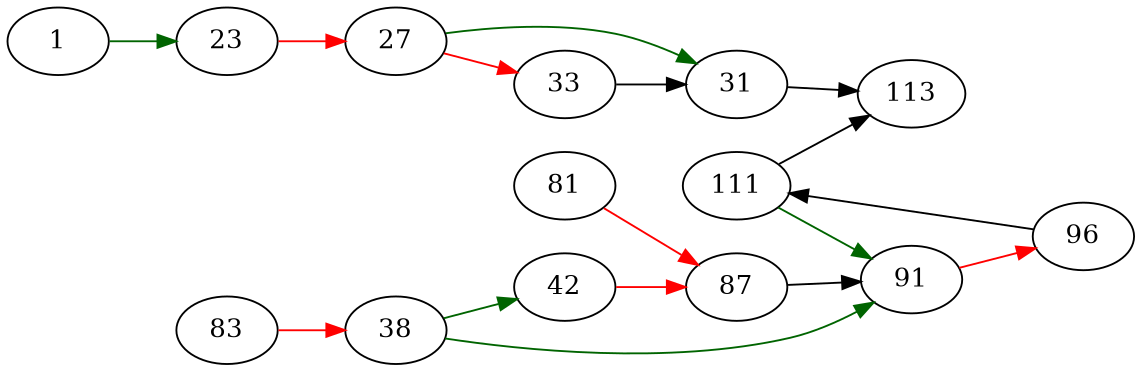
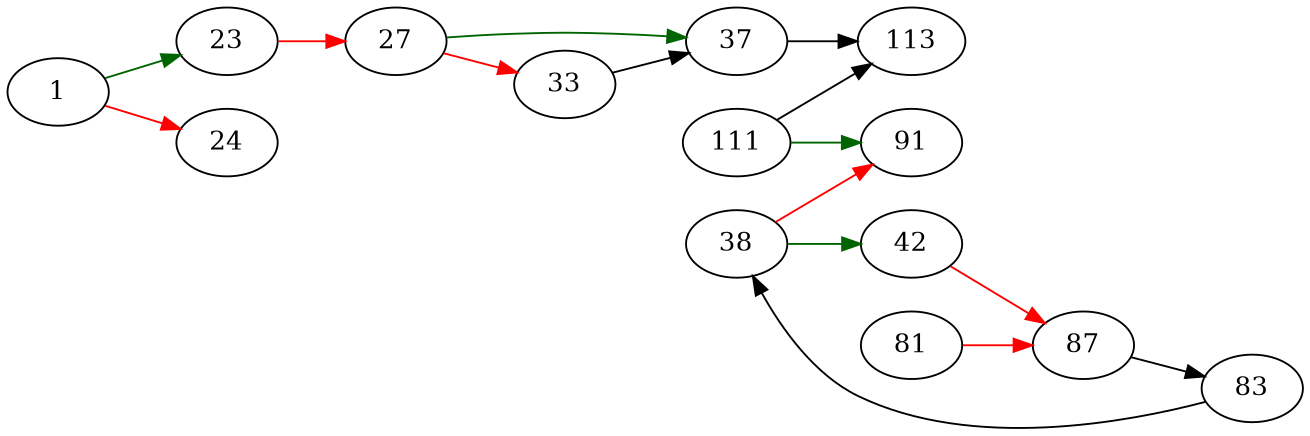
(737, 84) -> (737, 41)
none -> (227, 143)
(1083, 236) -> none
(815, 284) -> (1159, 364)
(302, 330) -> (959, 424)
(654, 353) -> (816, 198)
